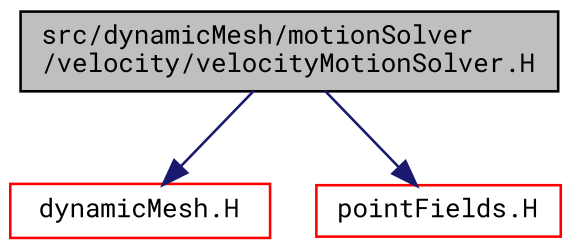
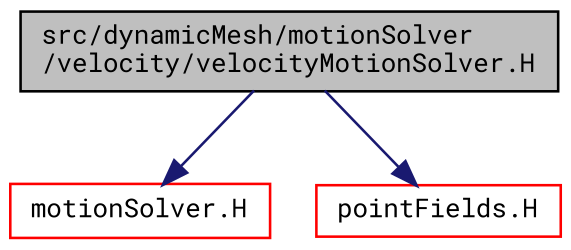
(140, 211) -> (140, 211)
